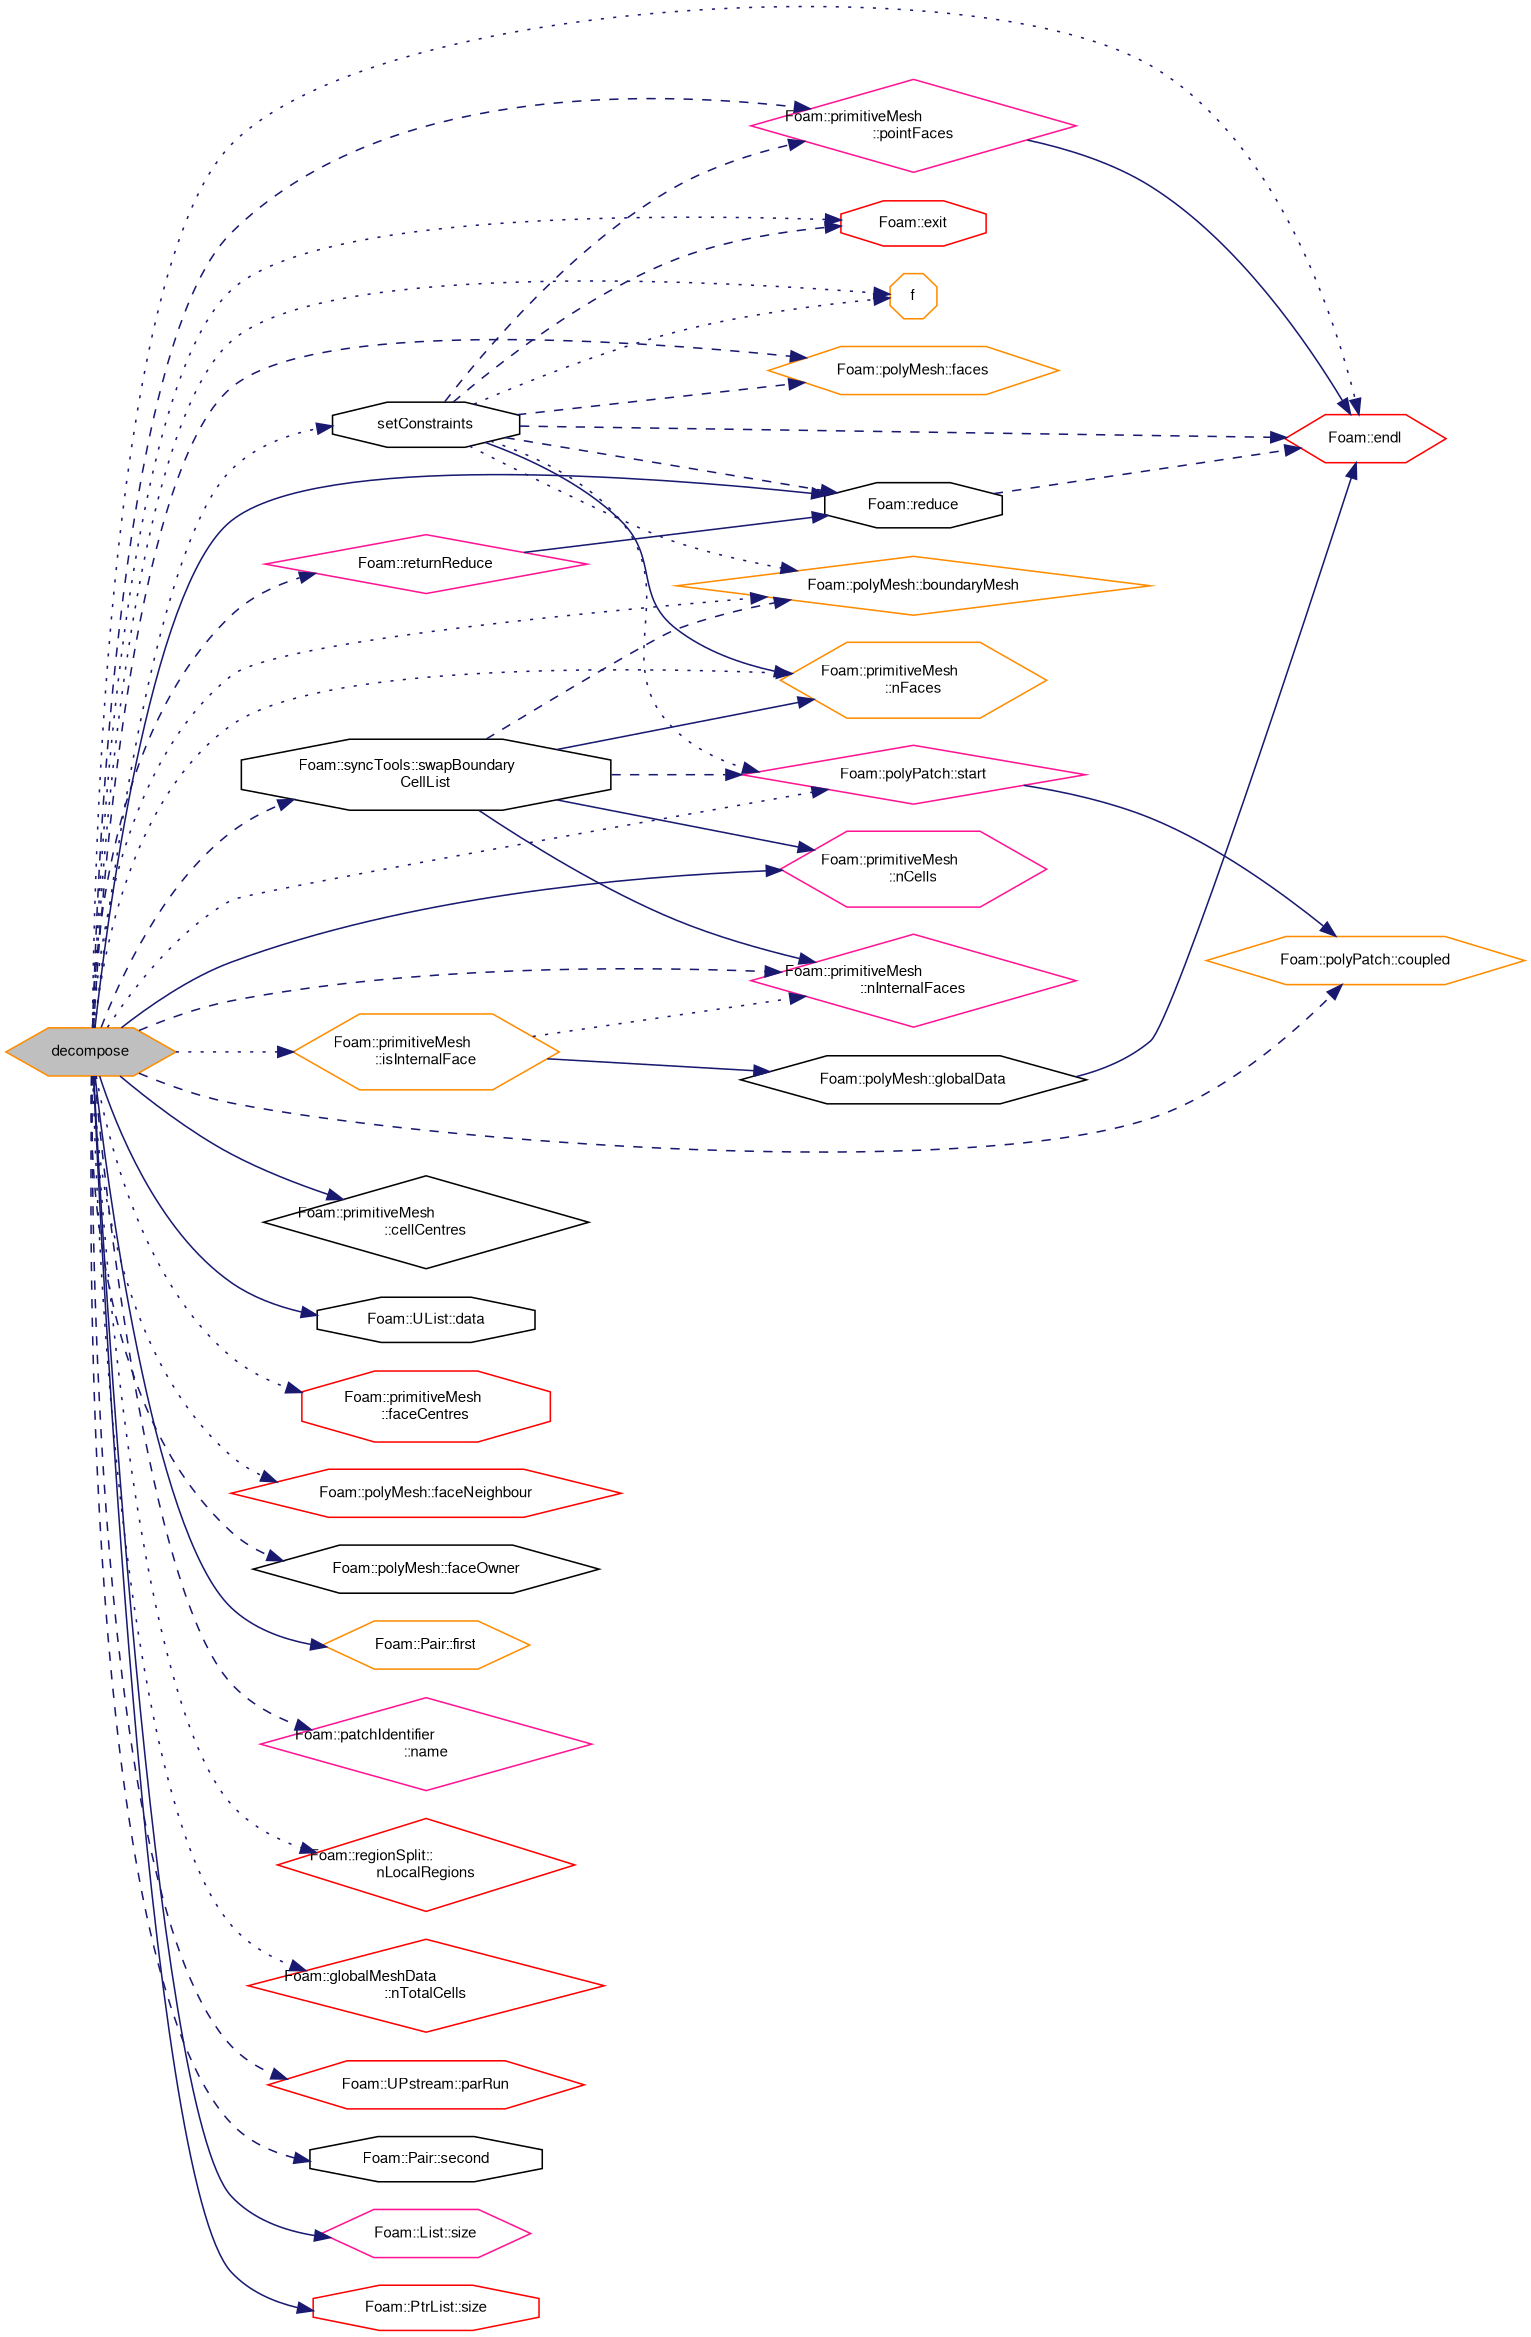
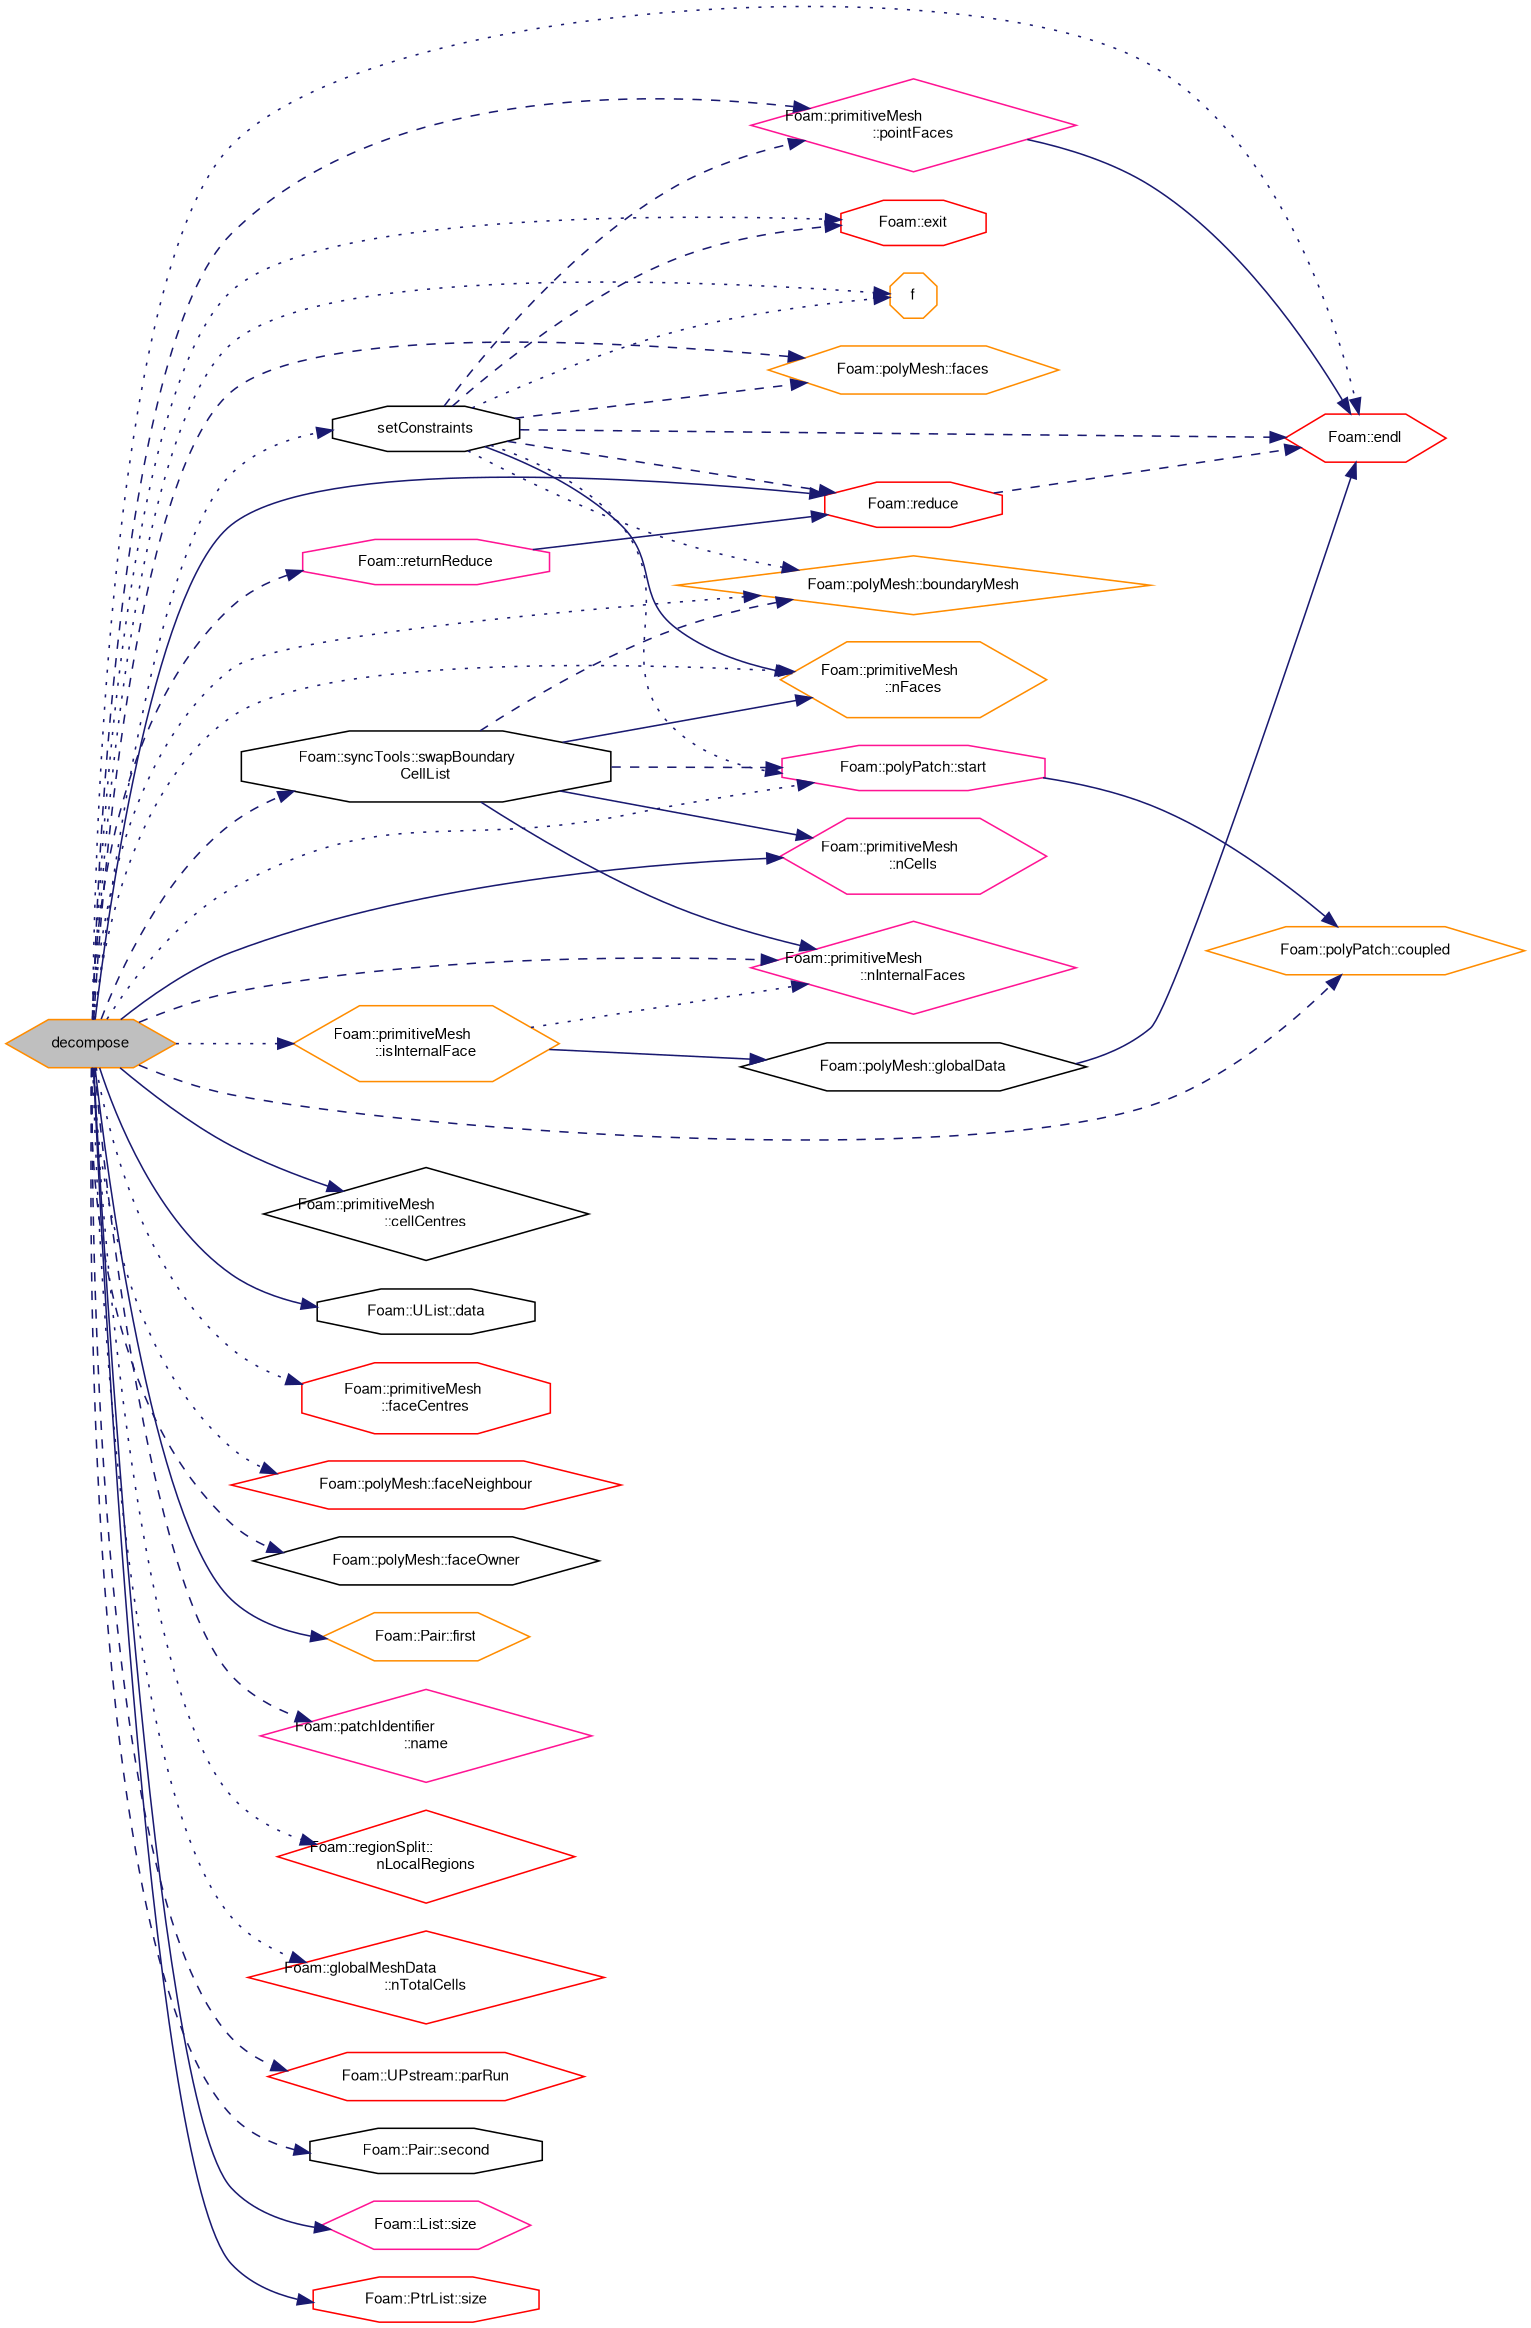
(914, 505) -> (914, 505)
(426, 564) -> (426, 562)
(914, 775) -> (914, 768)
